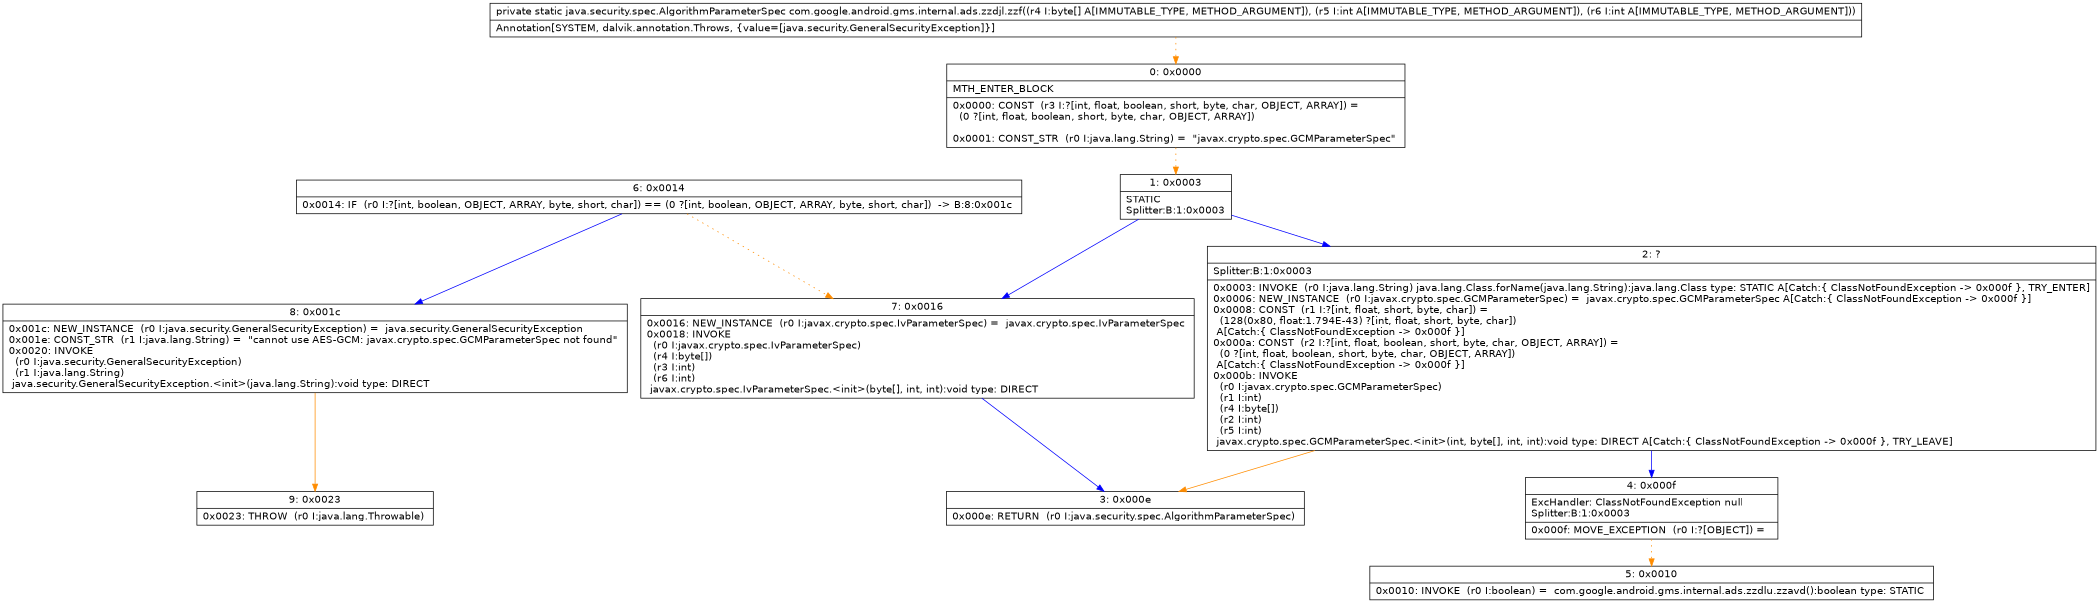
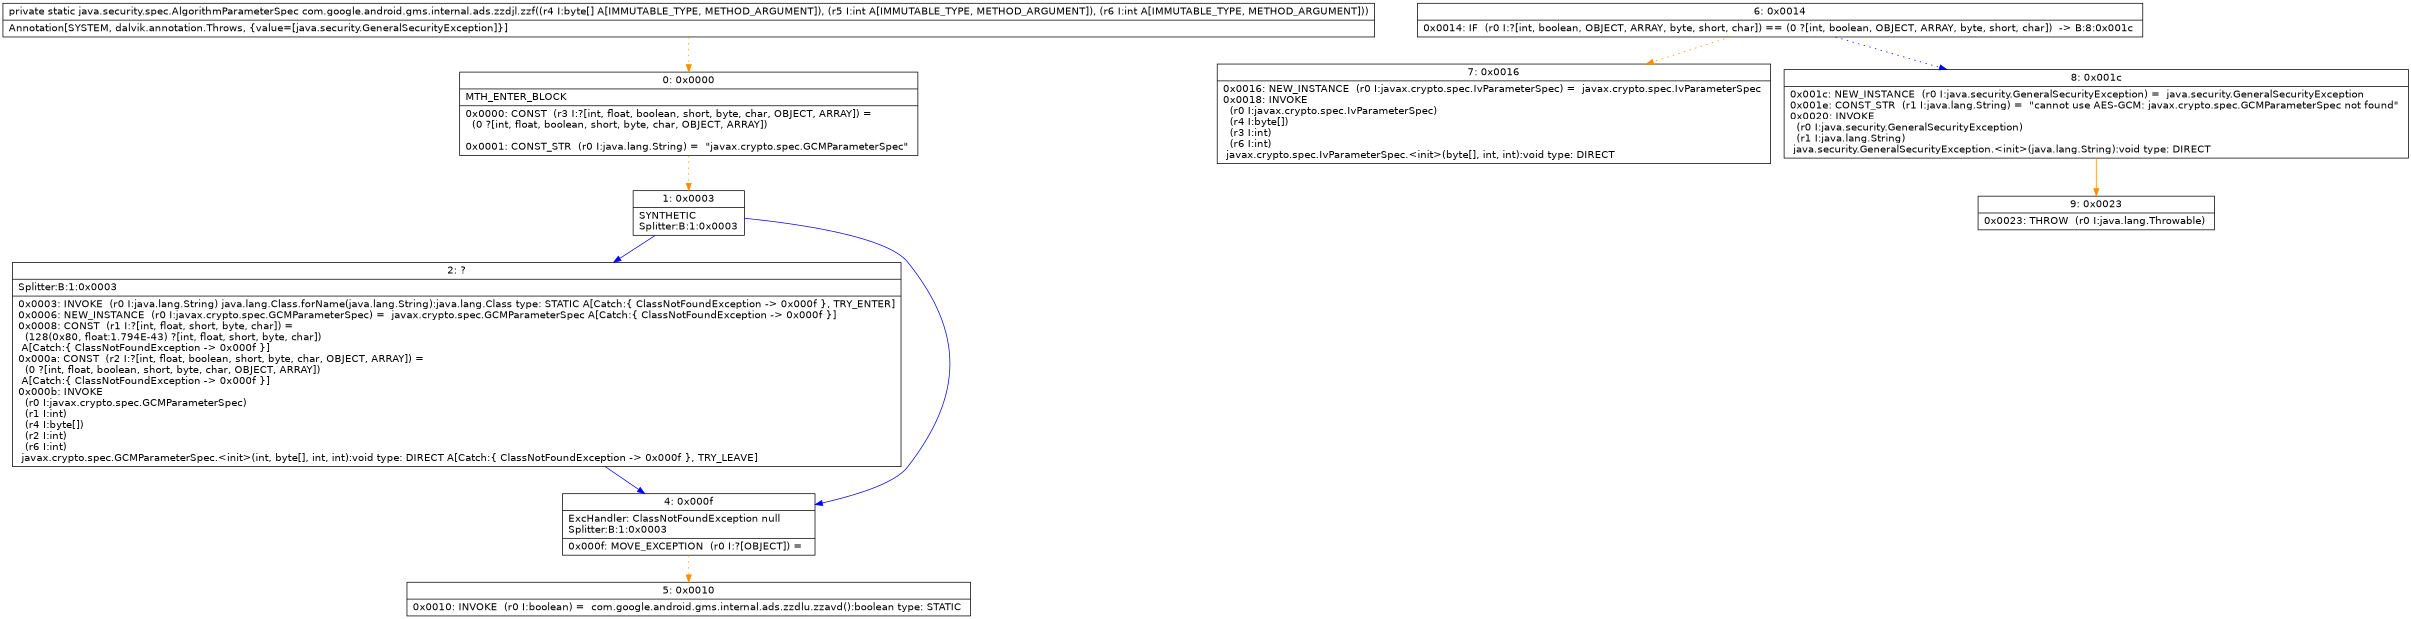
(1144, 199) -> (668, 216)
(522, 257) -> (1888, 52)
(1074, 257) -> (943, 326)
(1238, 431) -> (43, 447)
(1125, 508) -> none
